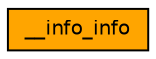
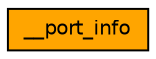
(78, 30) -> (78, 30)
